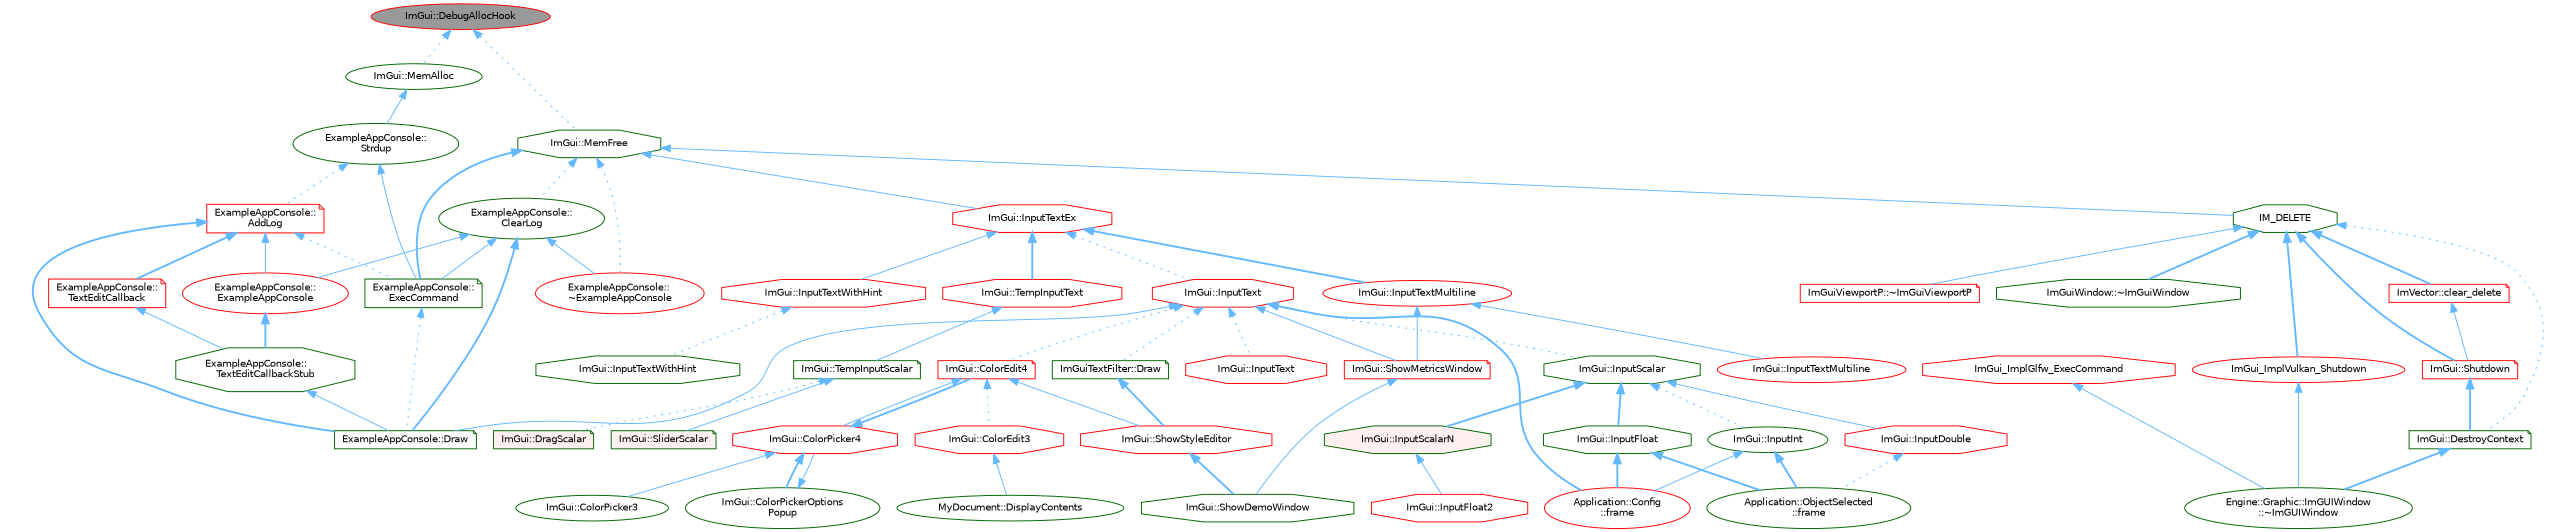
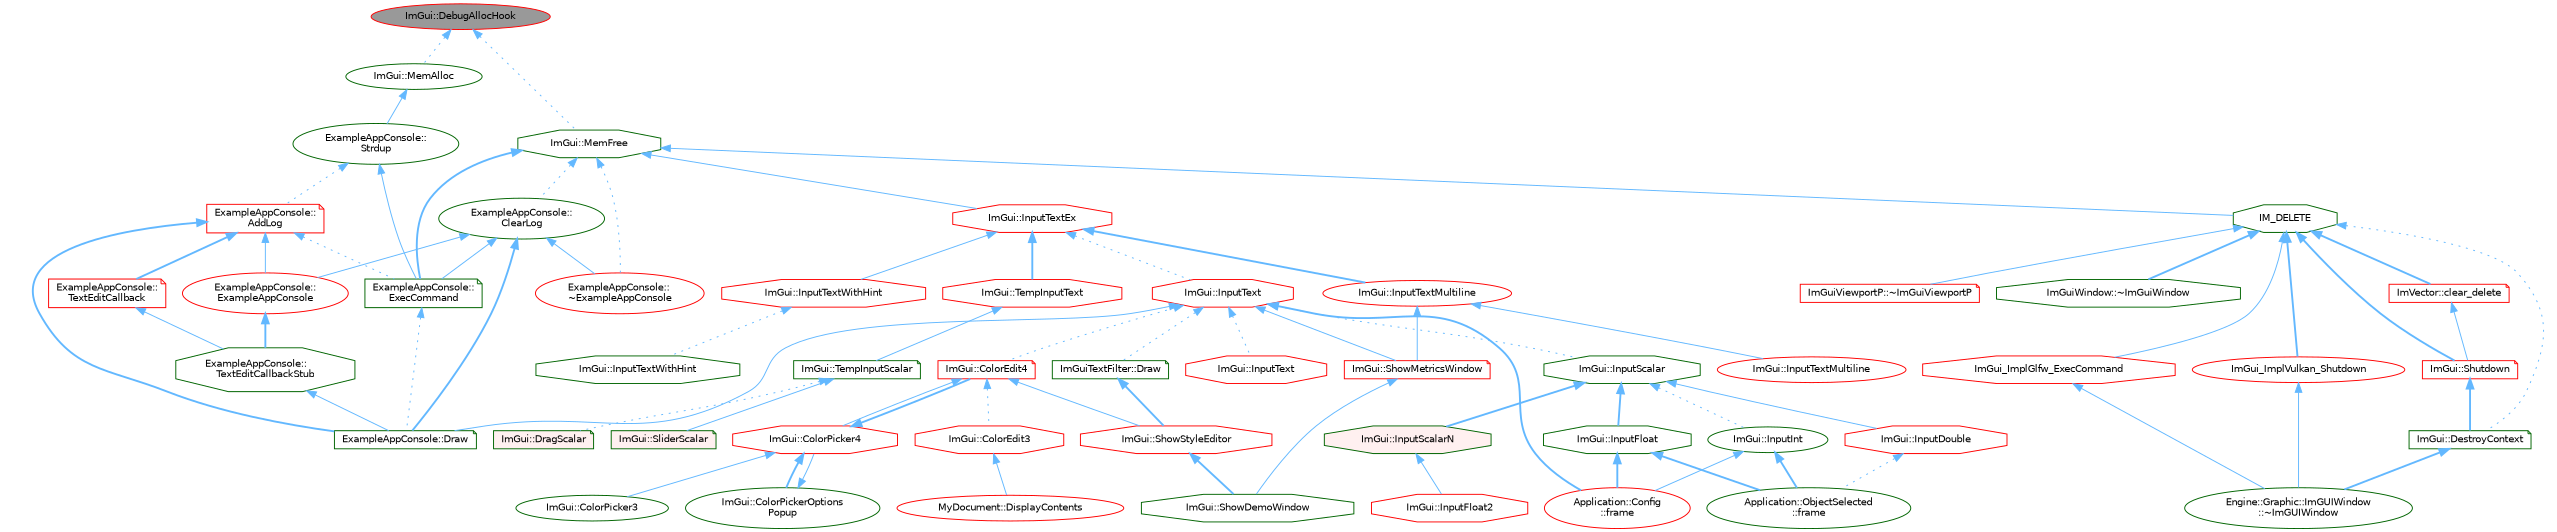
none -> (2222, 328)
(1010, 508) -> (1010, 508)
